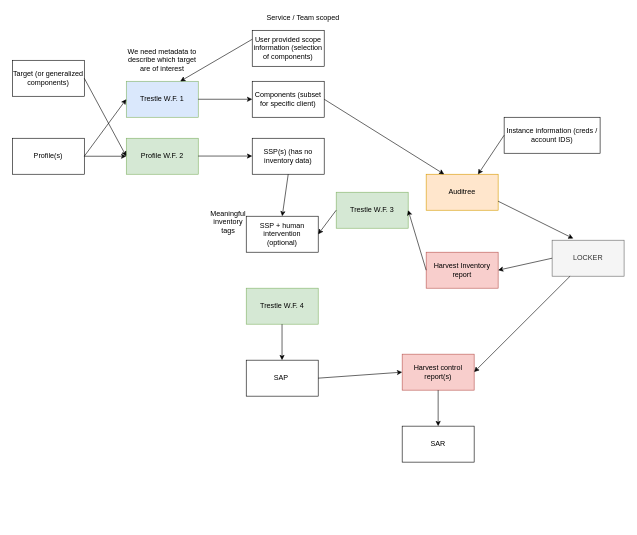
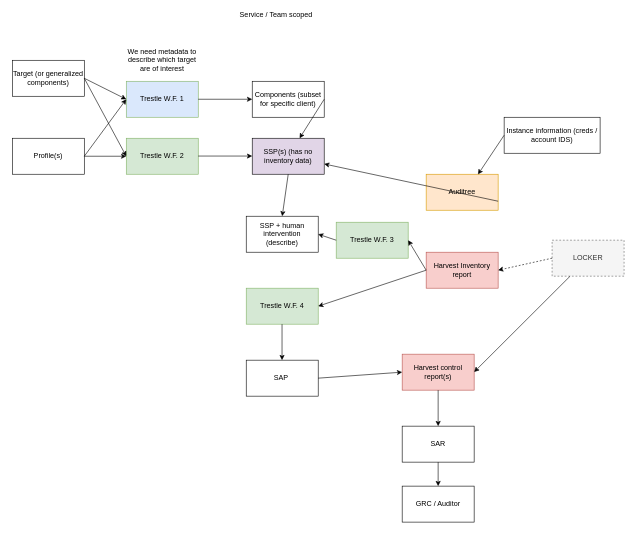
(303, 18) -> (276, 15)
(288, 48) -> none
(218, 59) -> none
none -> (105, 89)
(384, 137) -> (312, 118)
(162, 156) -> (162, 156)
(288, 156) -> (288, 156)
(372, 210) -> (372, 240)
(228, 222) -> none
(562, 233) -> (390, 178)
(282, 234) -> (282, 234)
(588, 258) -> (588, 258)
(527, 264) -> (527, 264)
none -> (373, 288)
none -> (438, 480)
none -> (438, 504)
